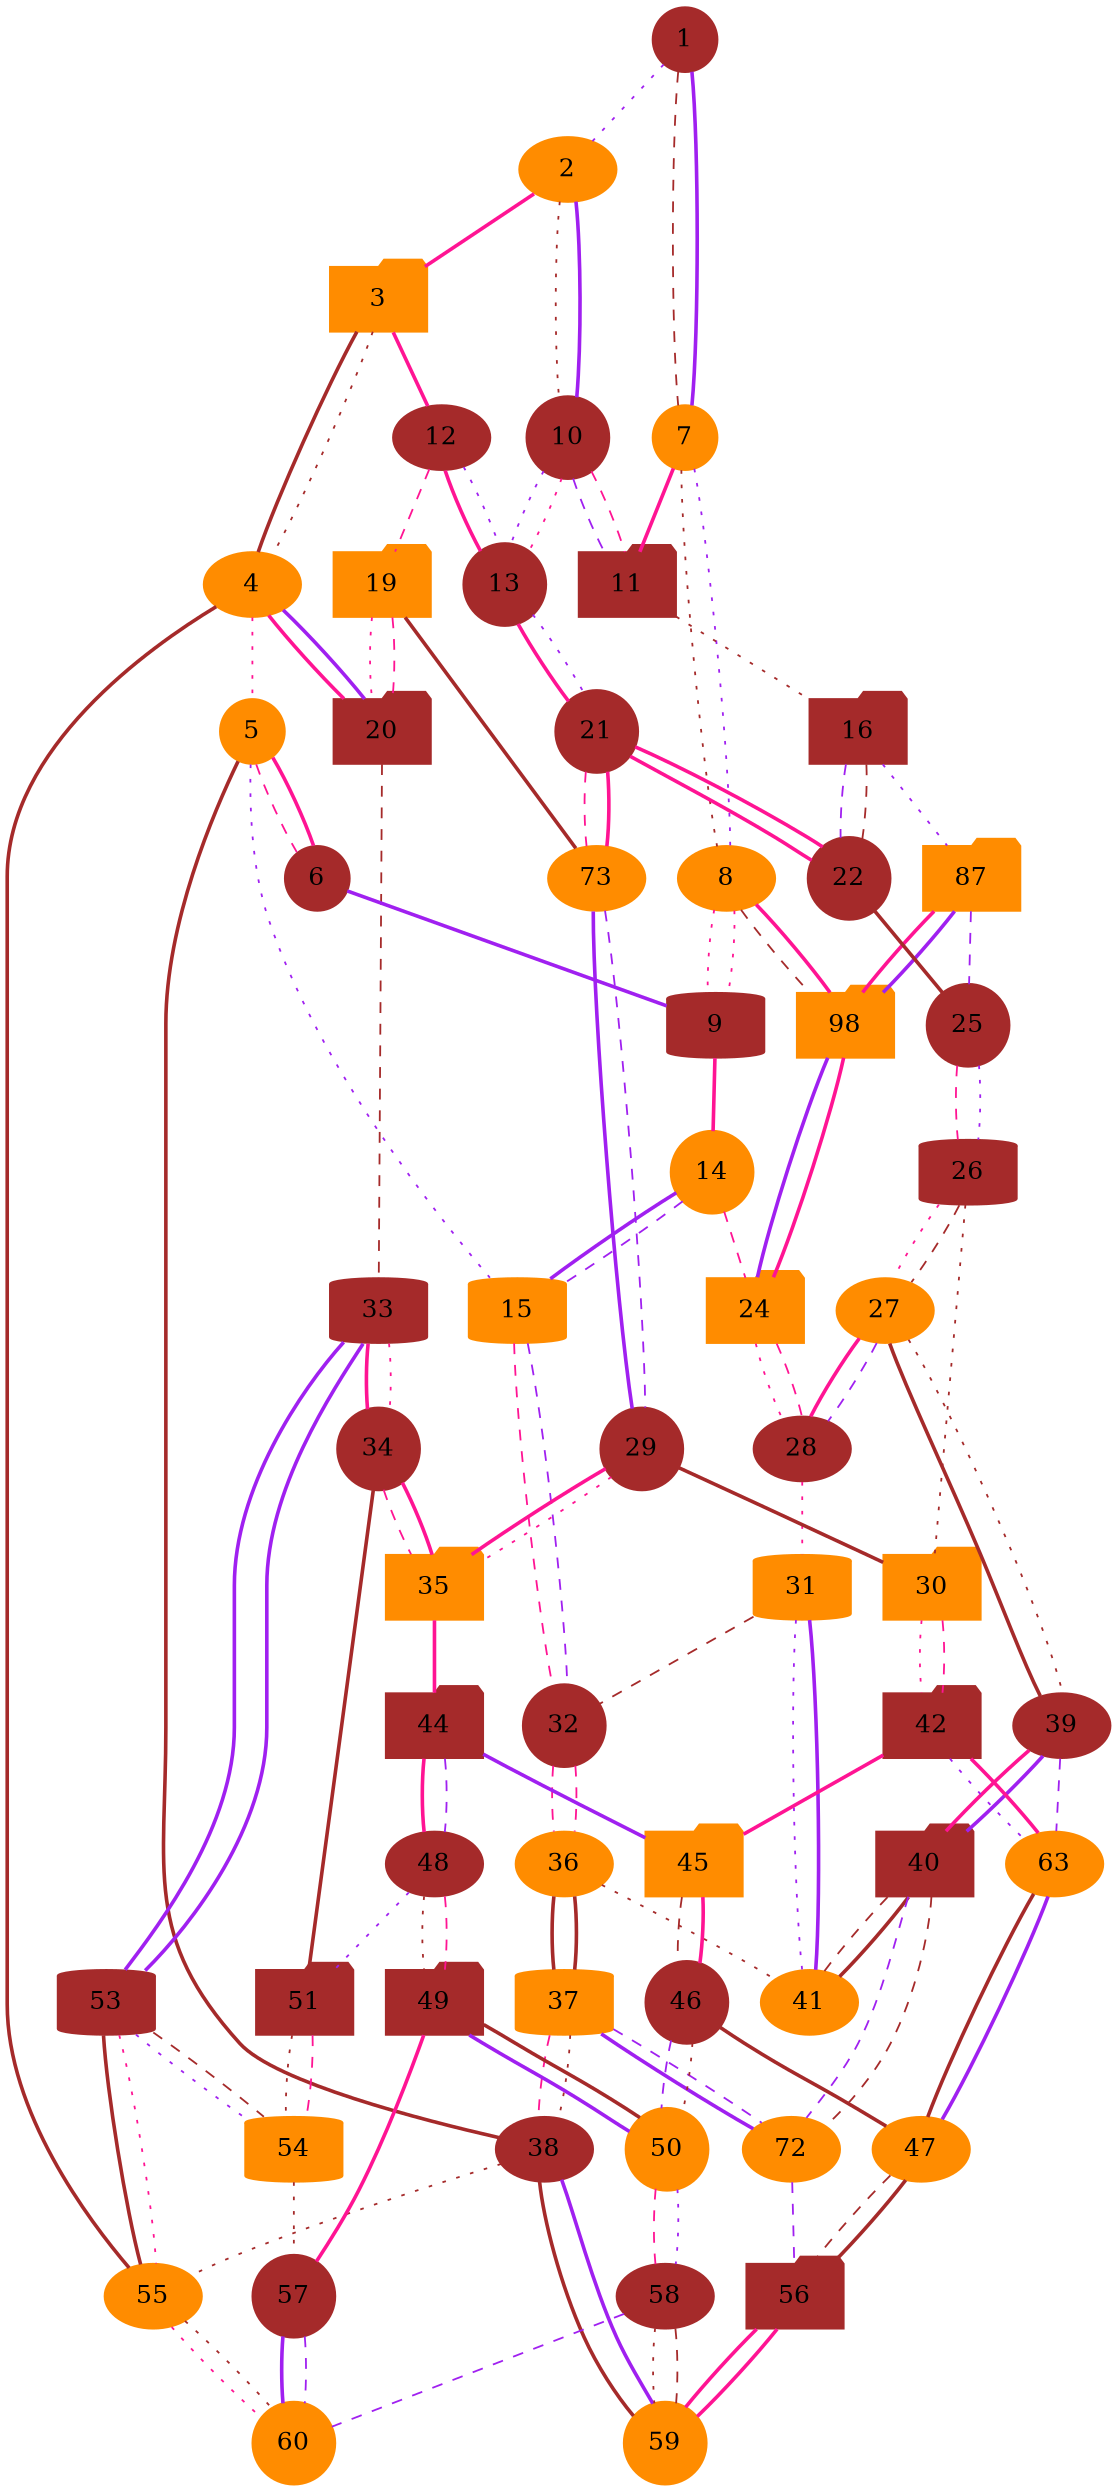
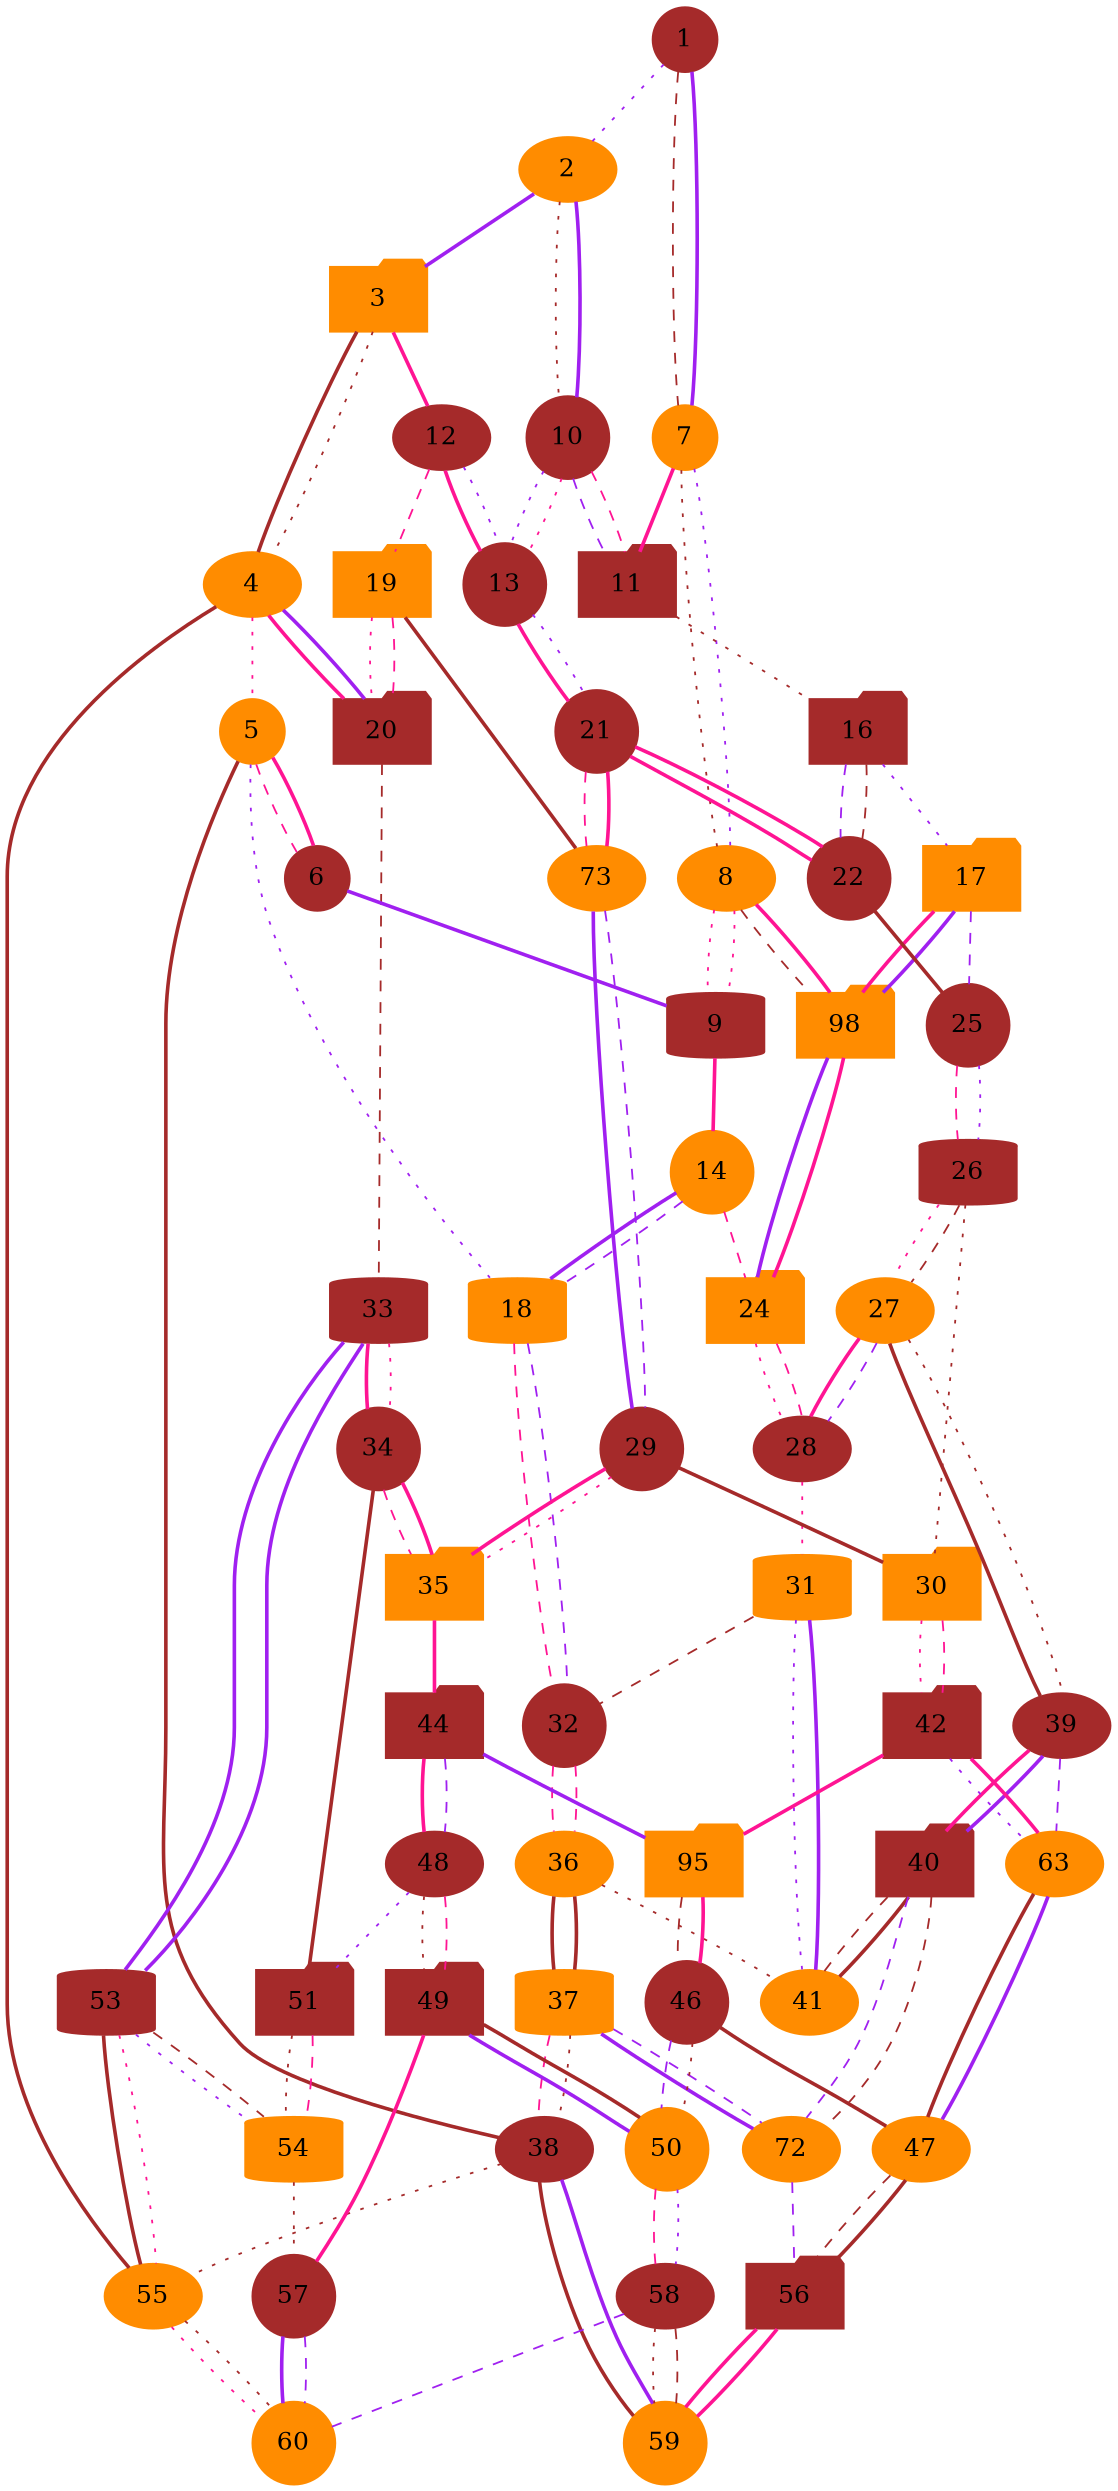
(479, 230) -> (479, 230)
(972, 878) -> (972, 878)
(517, 1311) -> (517, 1311)
(694, 1864) -> (694, 1864)
